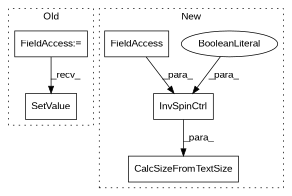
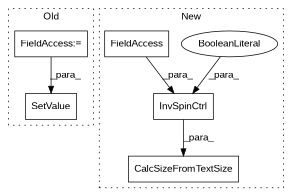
(66, 75) -> (66, 75)
